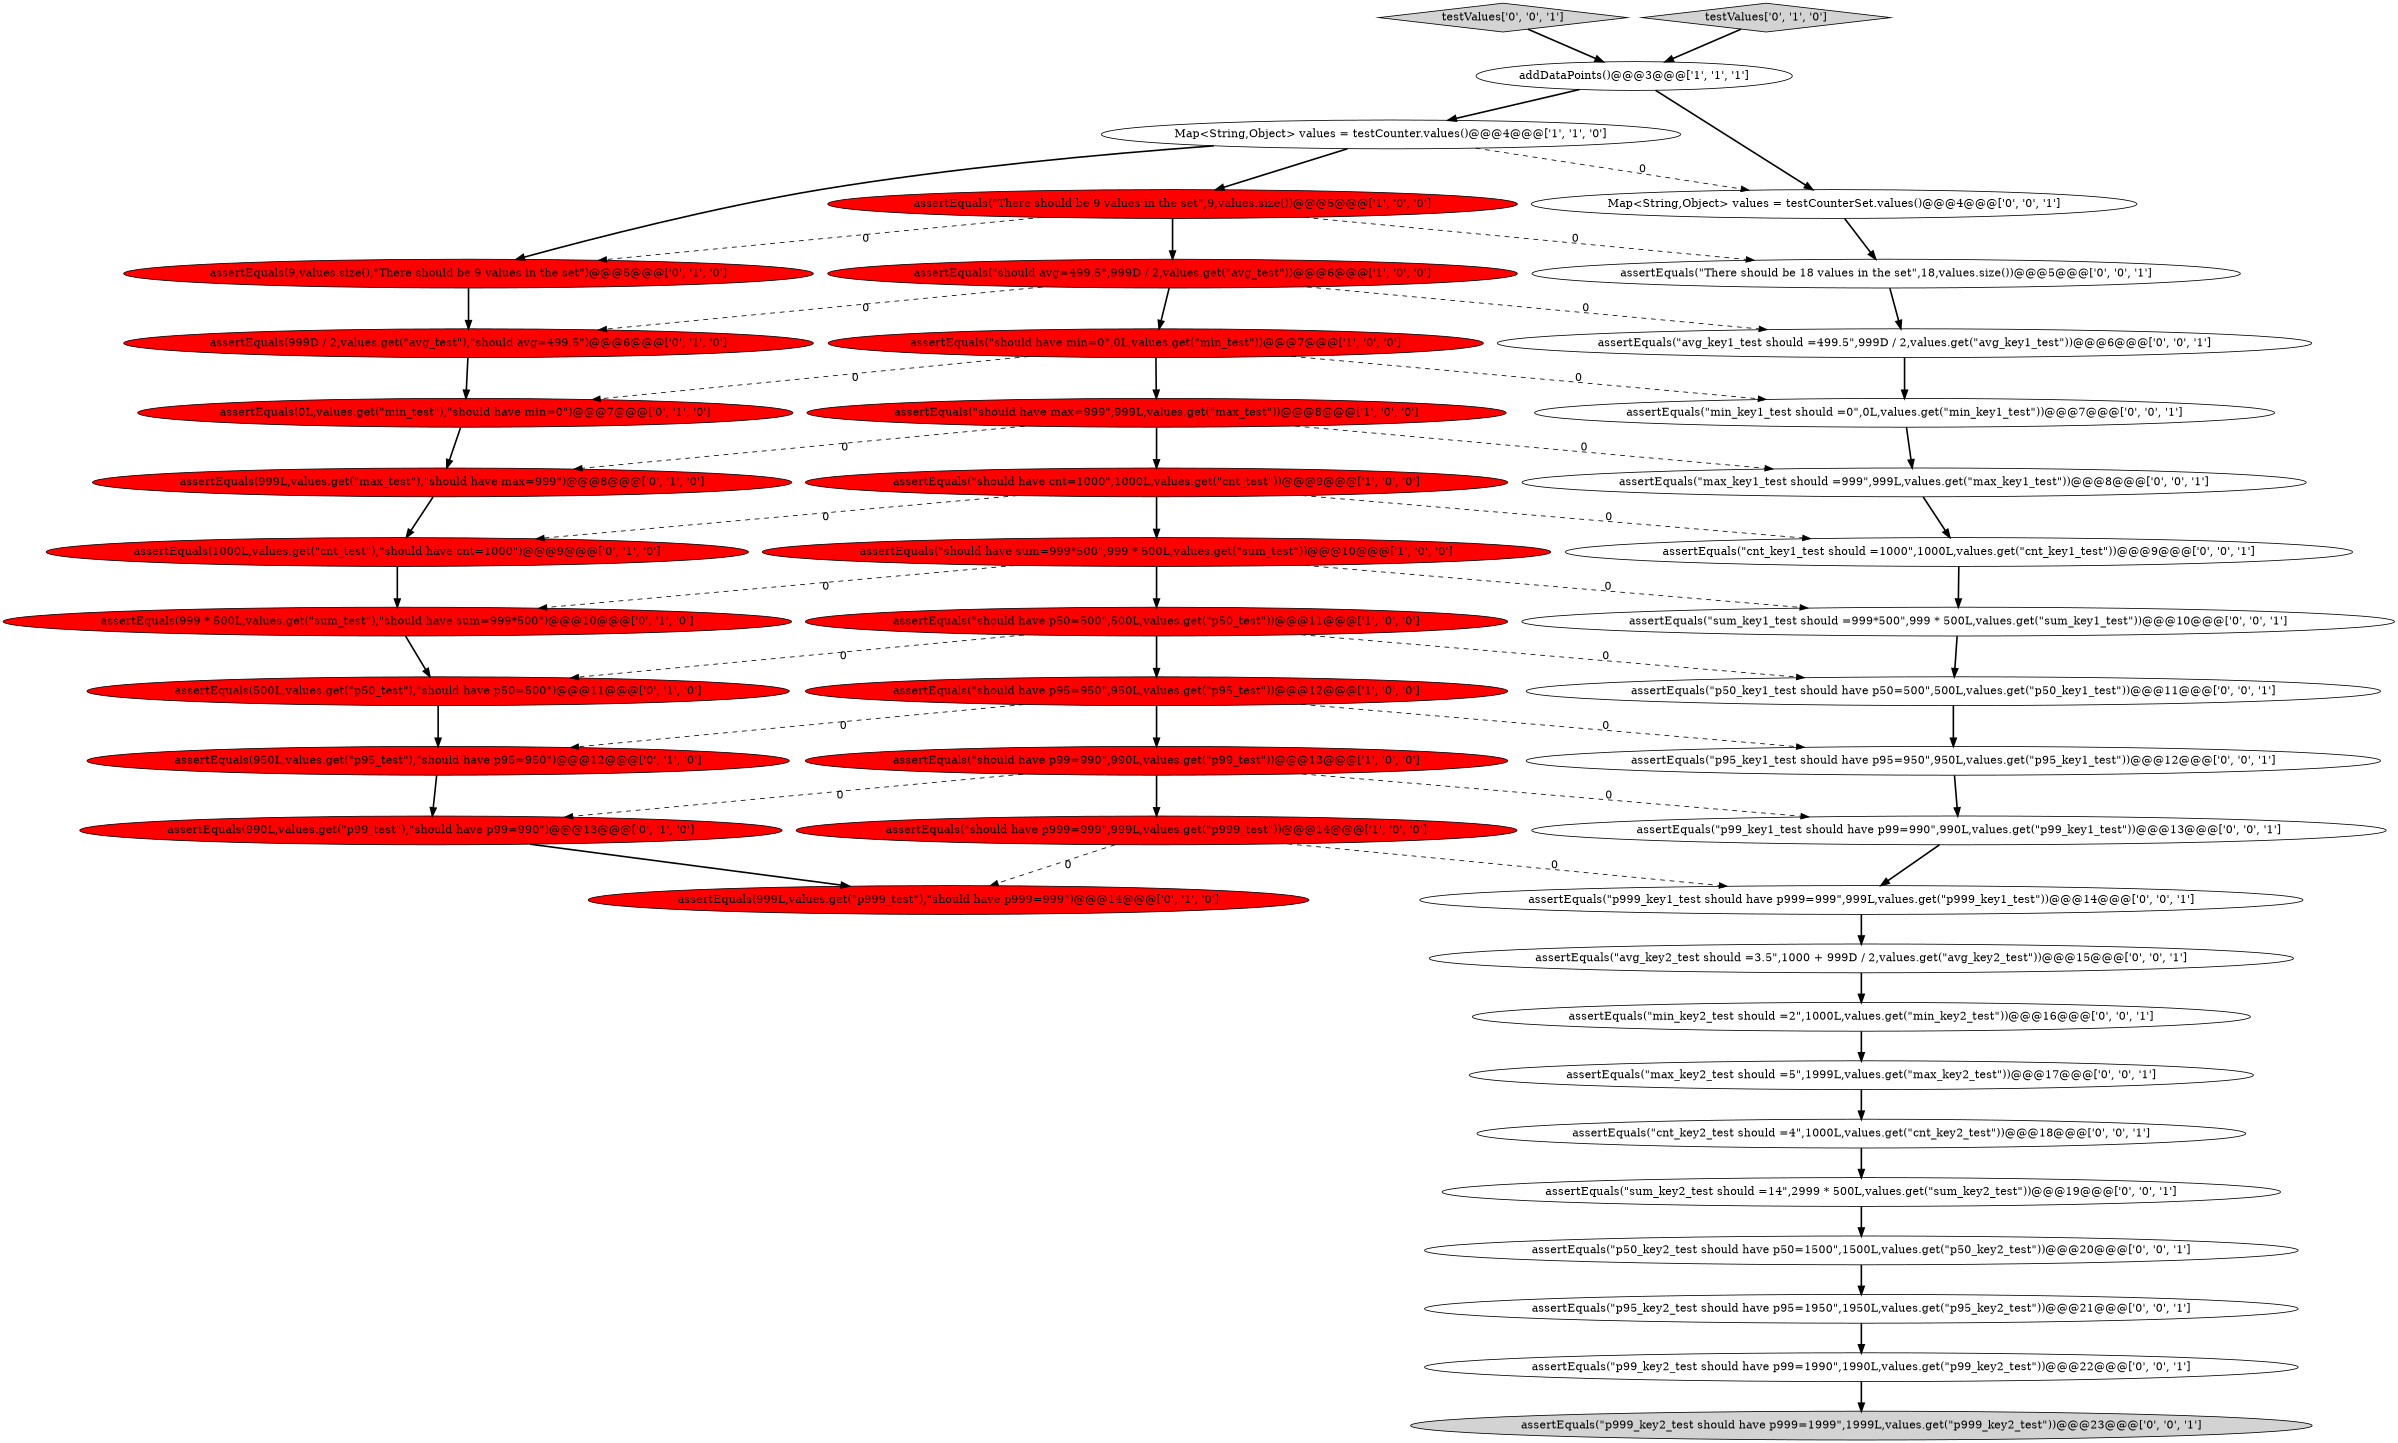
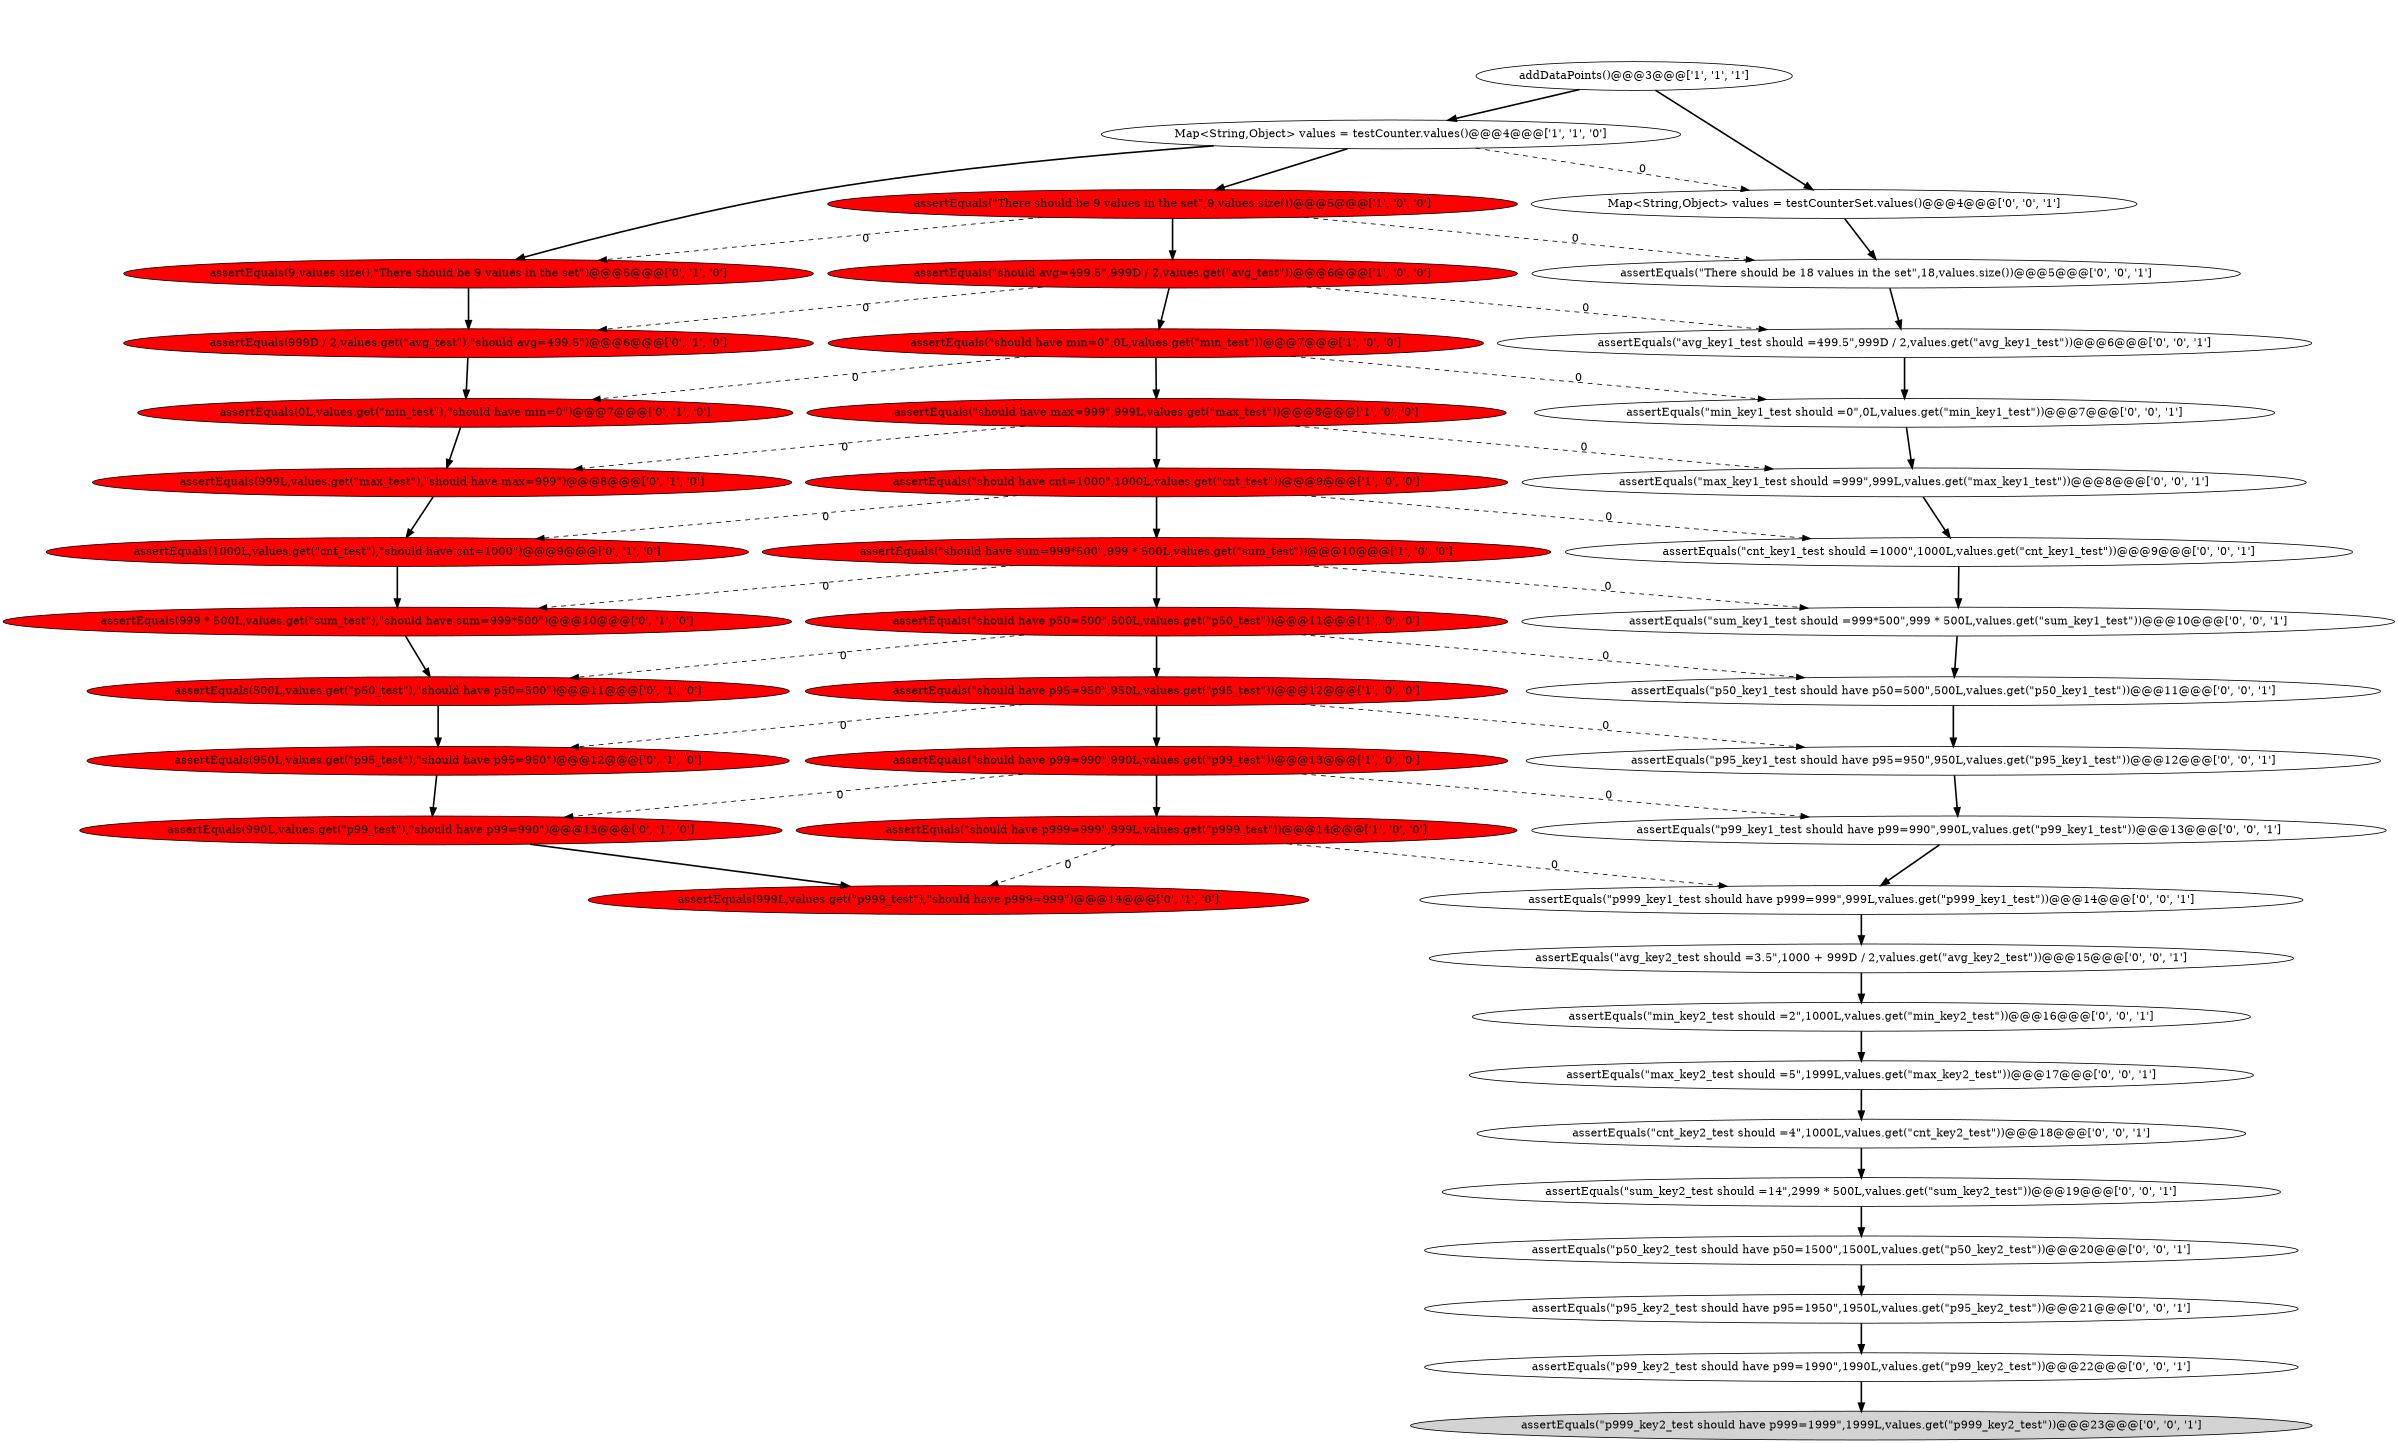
(1503, 18) -> none
(1766, 18) -> none
